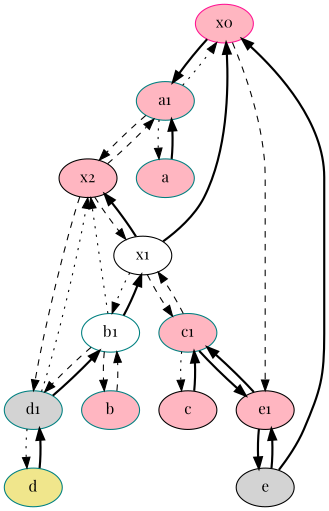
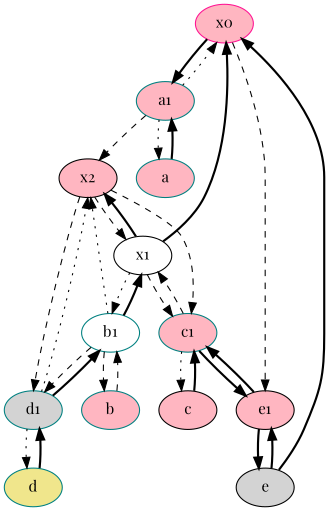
(127, 146) -> (170, 225)
